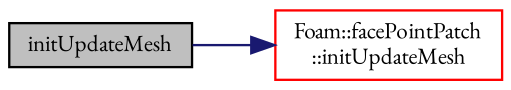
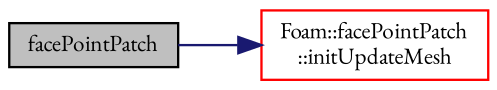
(101, 45) -> (94, 45)
